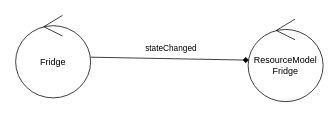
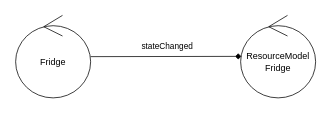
(285, 60) -> (278, 57)
